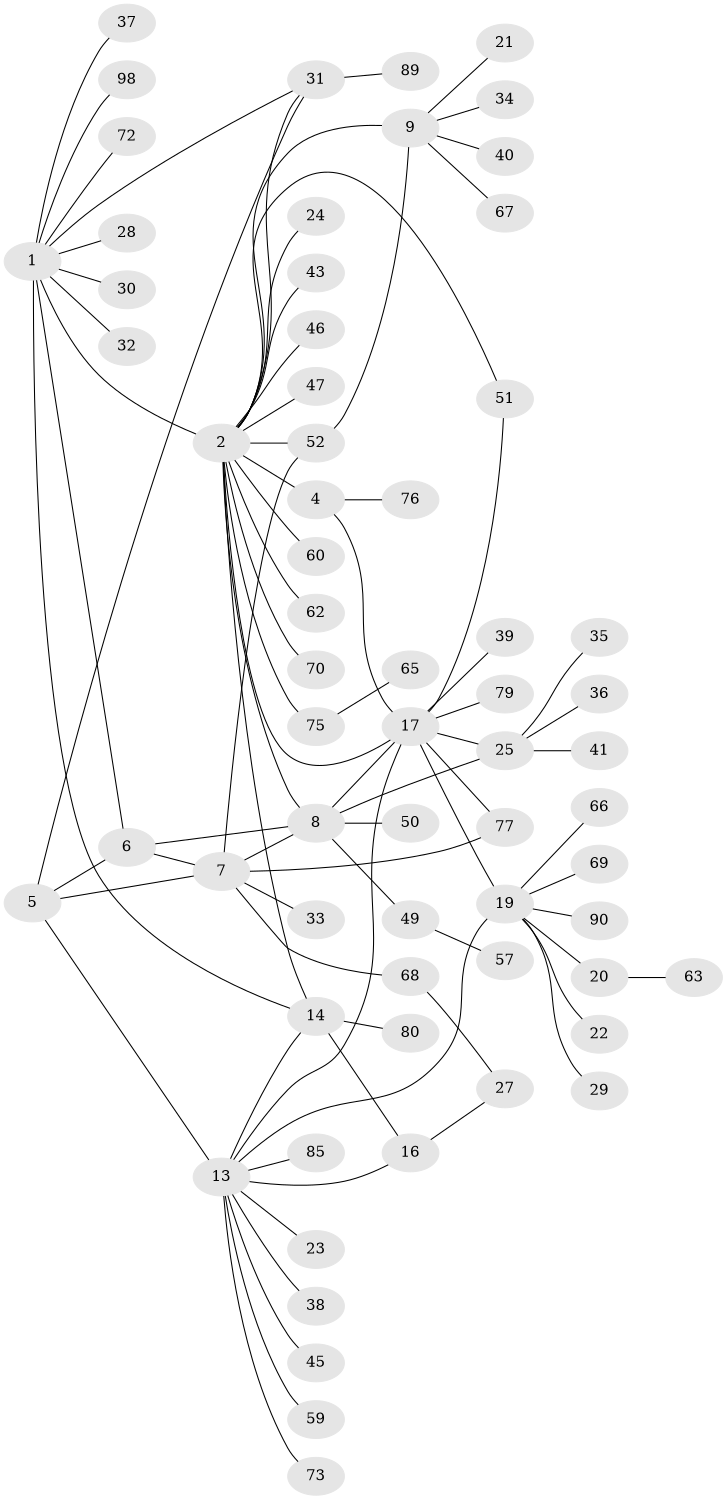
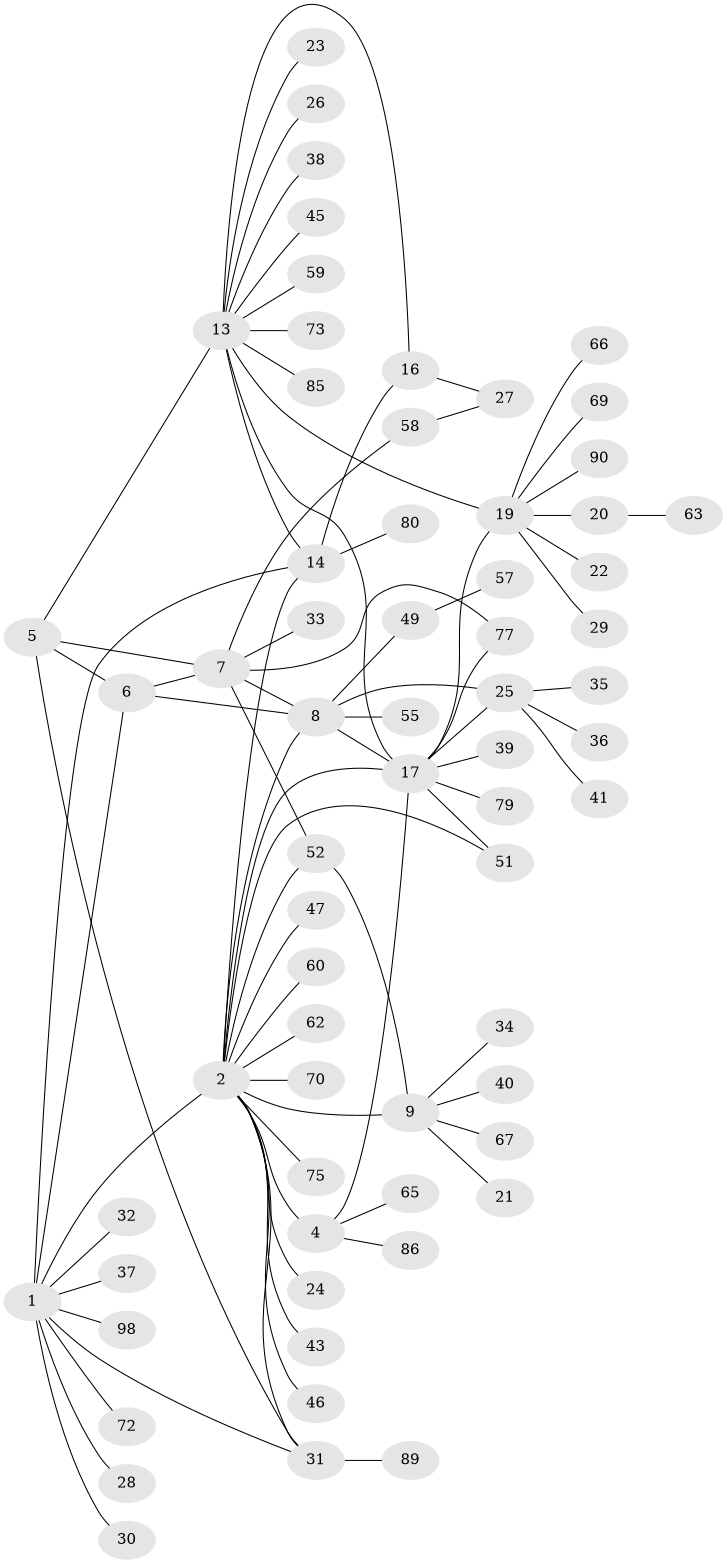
none -> (316, 104)
(411, 500) -> (411, 1250)
(363, 698) -> (363, 1214)
(411, 823) -> (411, 717)
(411, 976) -> (411, 427)
